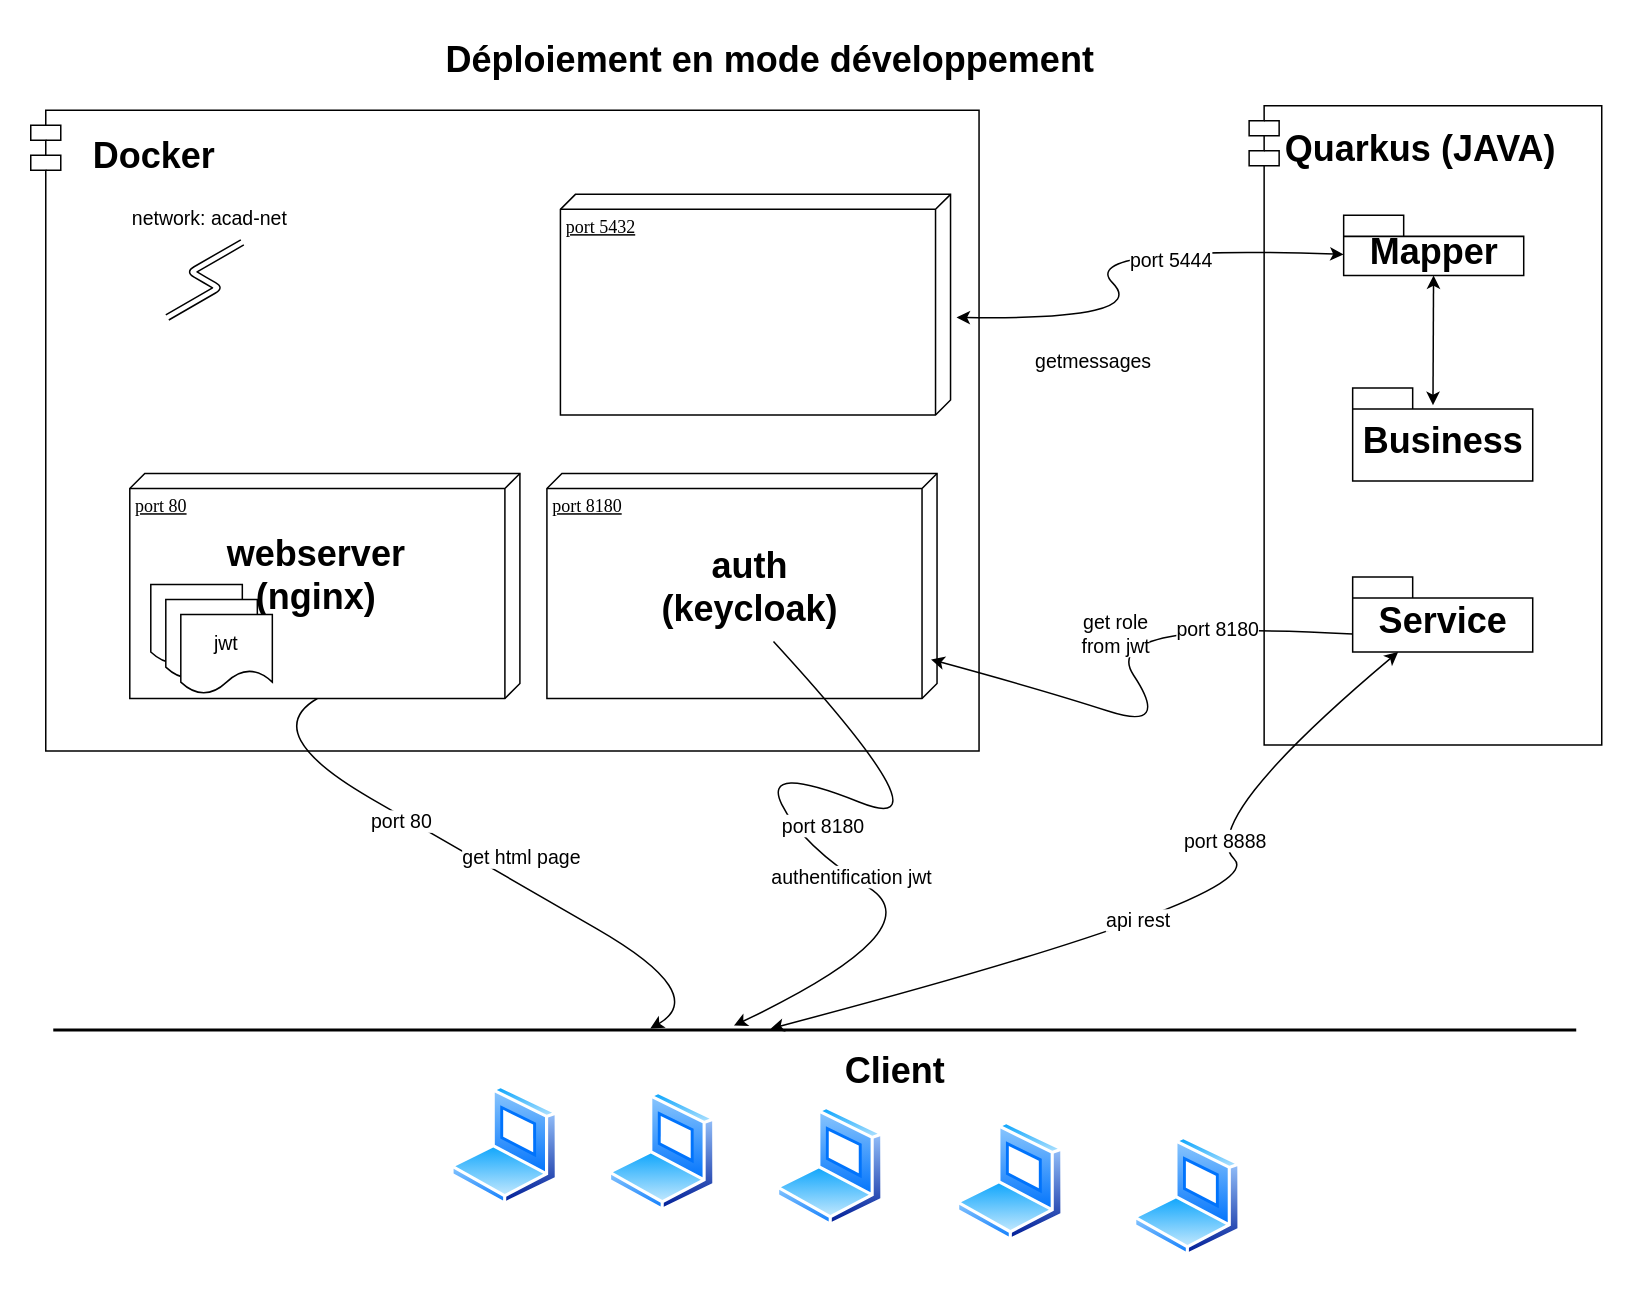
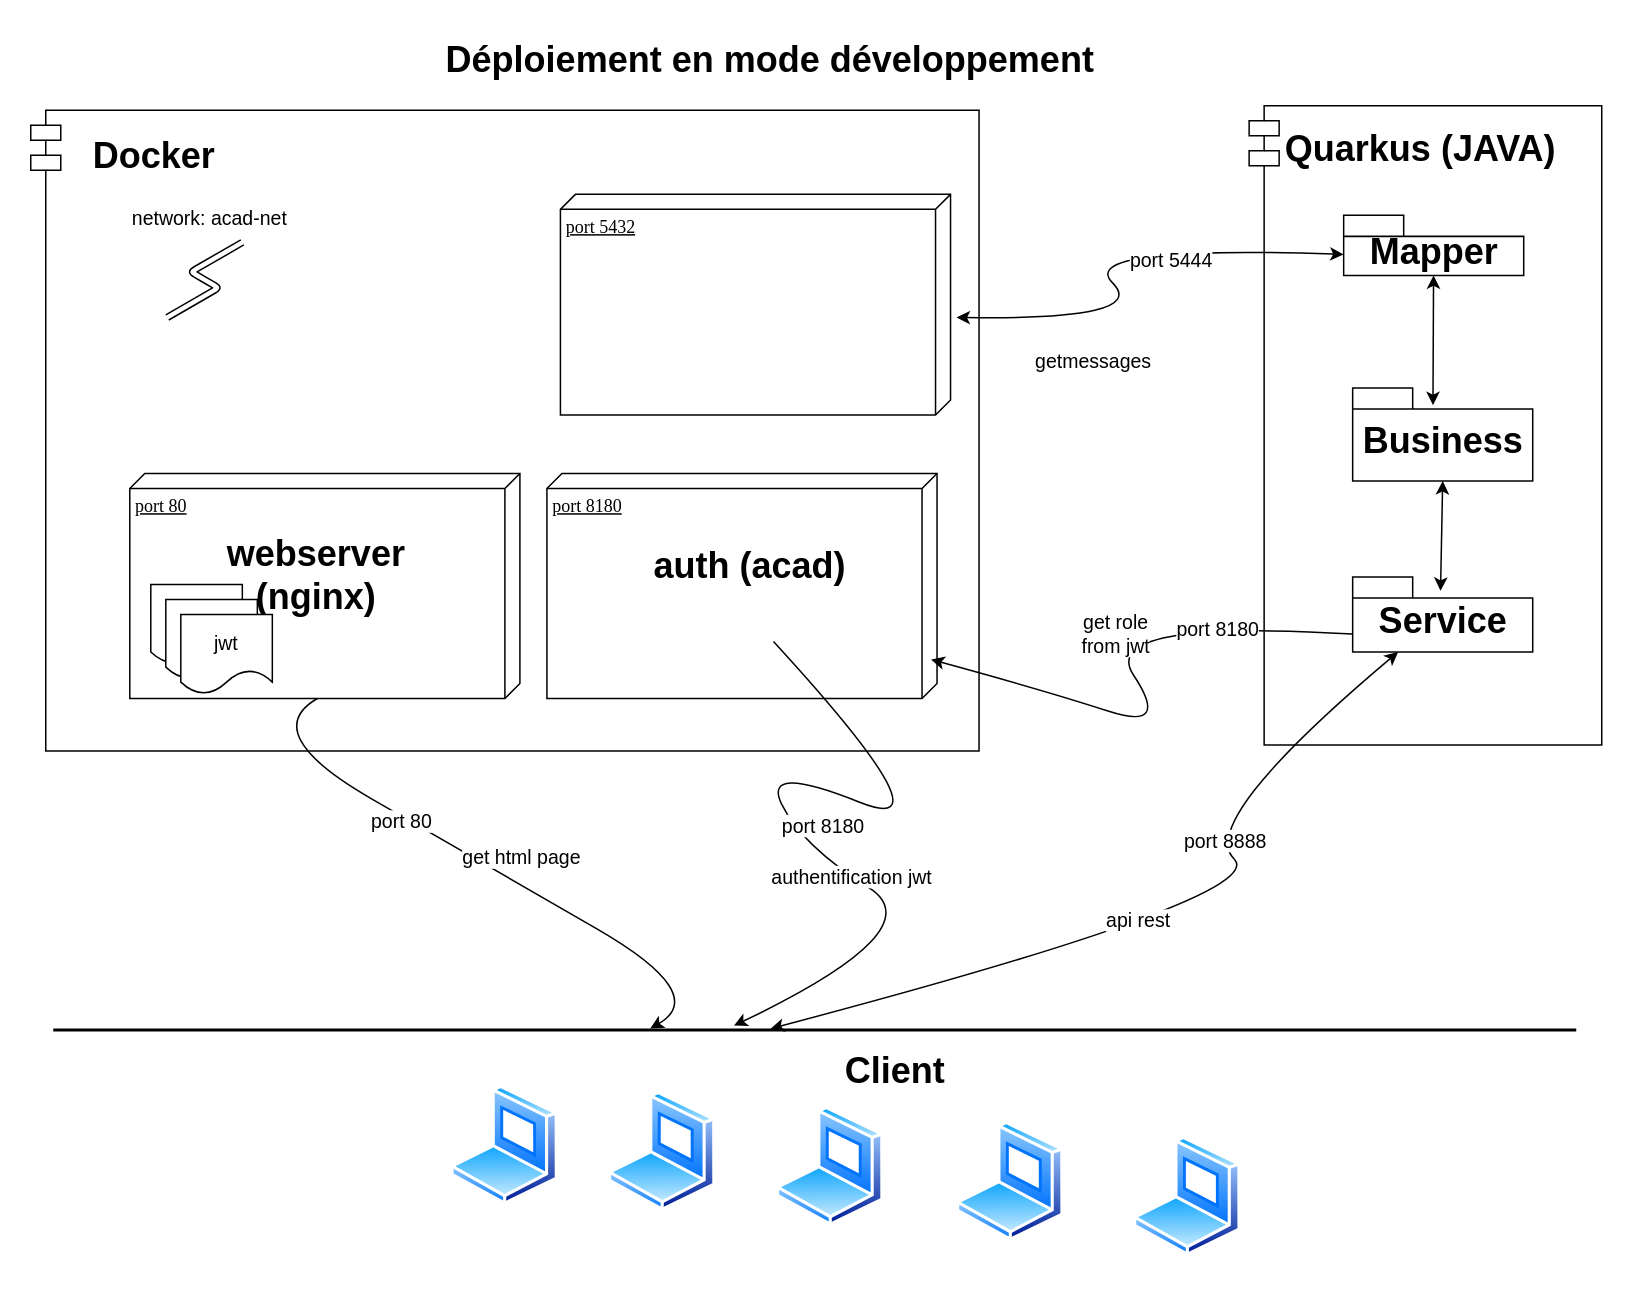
(750, 532) -> (750, 532)
none -> (1441, 536)
